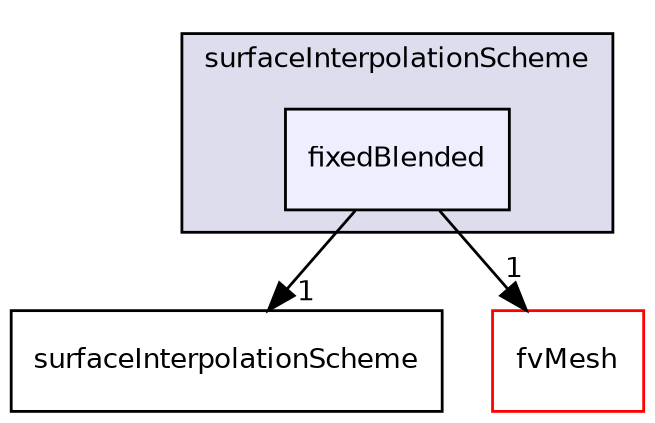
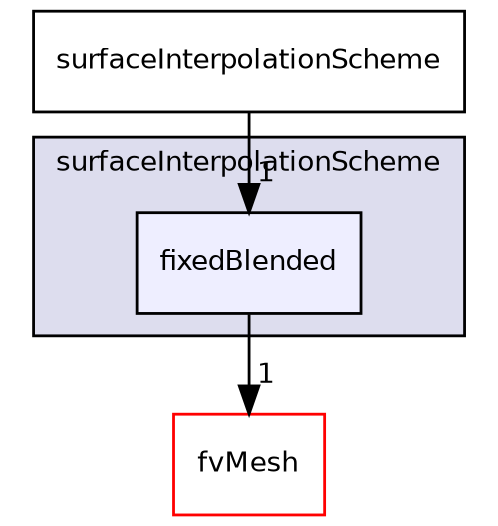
(321, 250) -> (249, 154)
